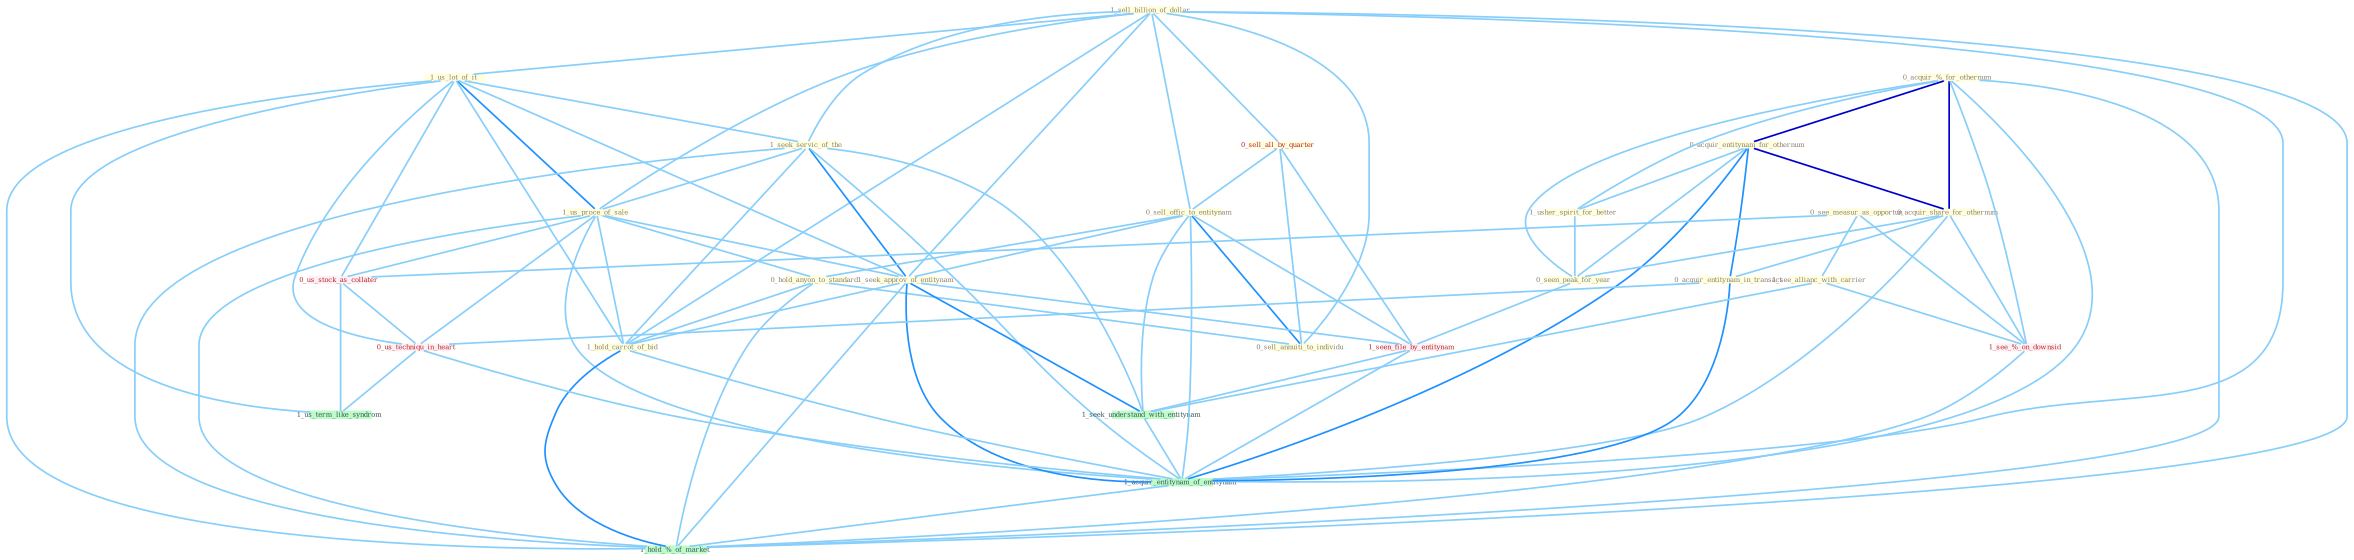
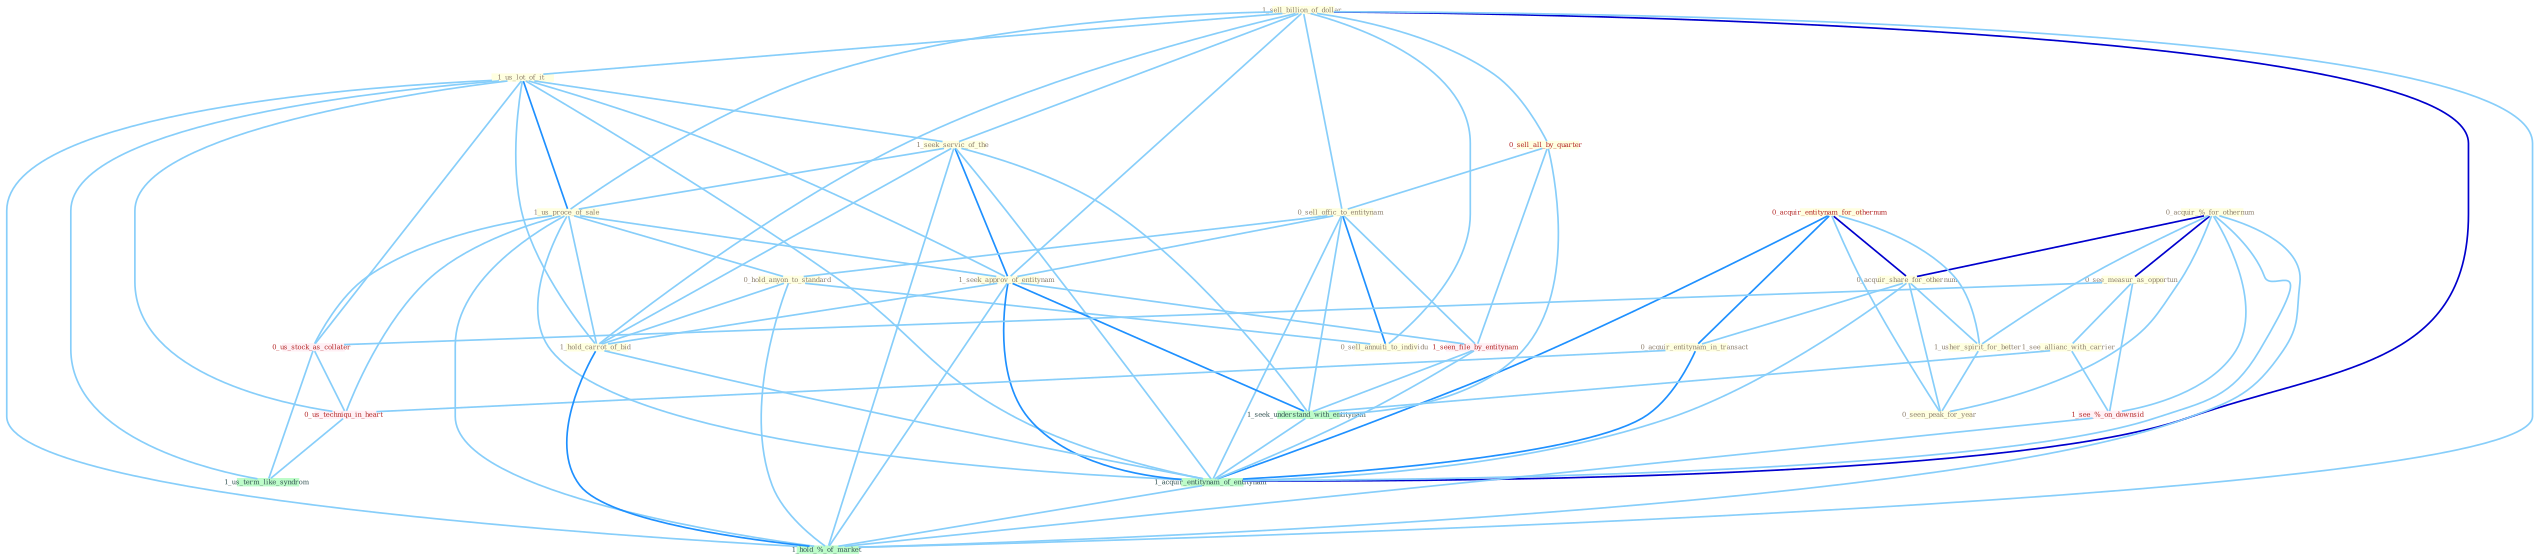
(1849, 111) -> (2172, 246)
(1748, 145) -> (1831, 212)
(2283, 221) -> (2462, 264)
(1291, 251) -> (1526, 346)
(1988, 280) -> (1944, 314)
(1494, 314) -> none
(659, 413) -> (811, 260)
